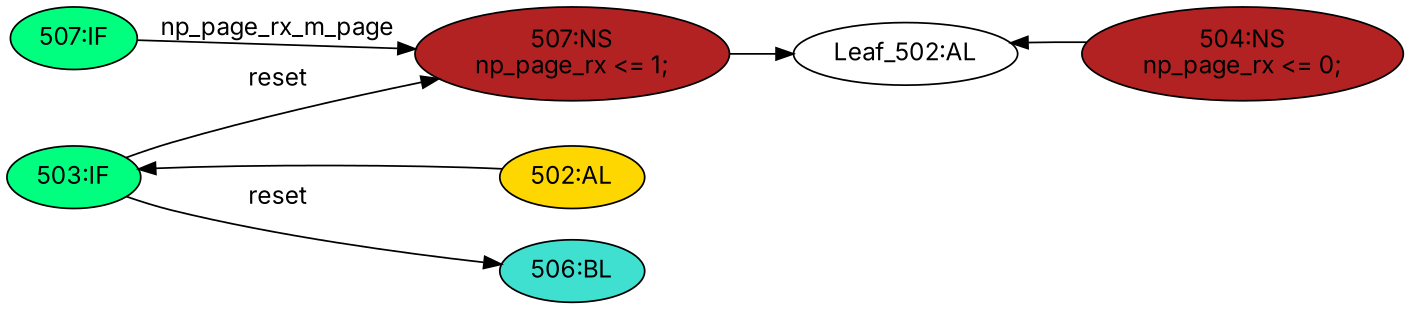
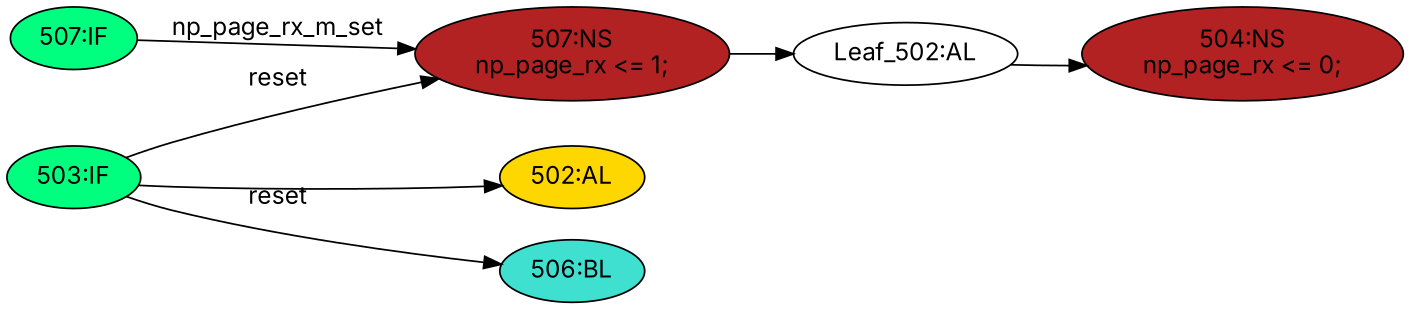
(278, 29) -> (278, 29)
(1058, 42) -> (1040, 65)
(329, 166) -> (311, 189)
